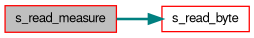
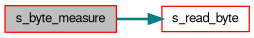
(61, 19) -> (61, 19)
